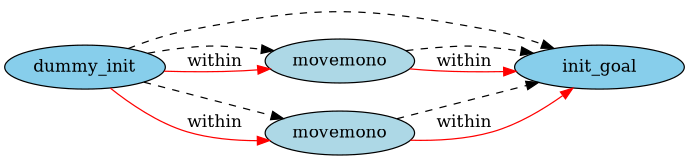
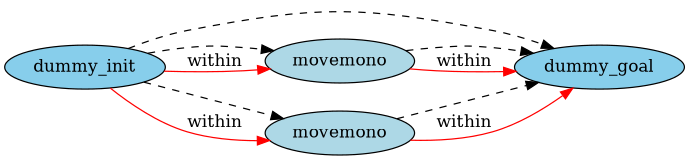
(599, 67) -> (599, 67)
